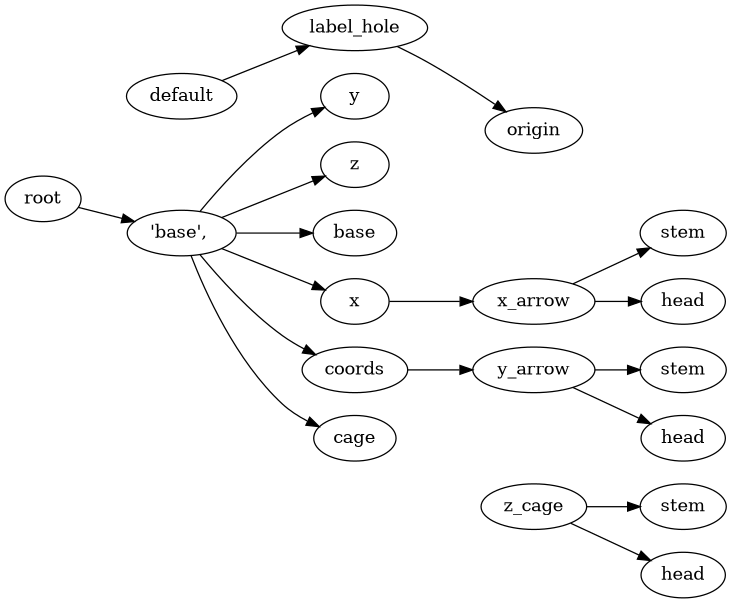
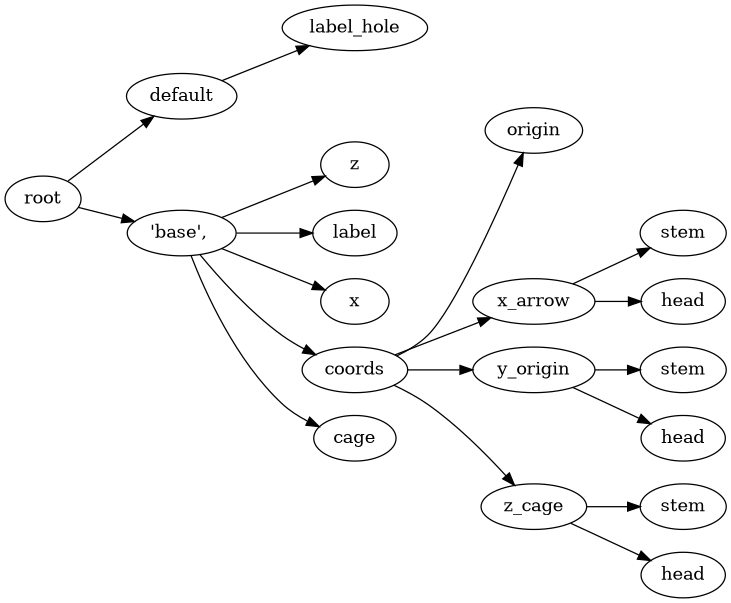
(447, 74) -> (469, 269)
(355, 96) -> none
none -> (106, 153)
(355, 233) -> (355, 233)
(425, 301) -> (437, 339)
(534, 370) -> (534, 370)
none -> (454, 425)
